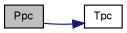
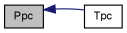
(58, 24) -> (70, 9)
